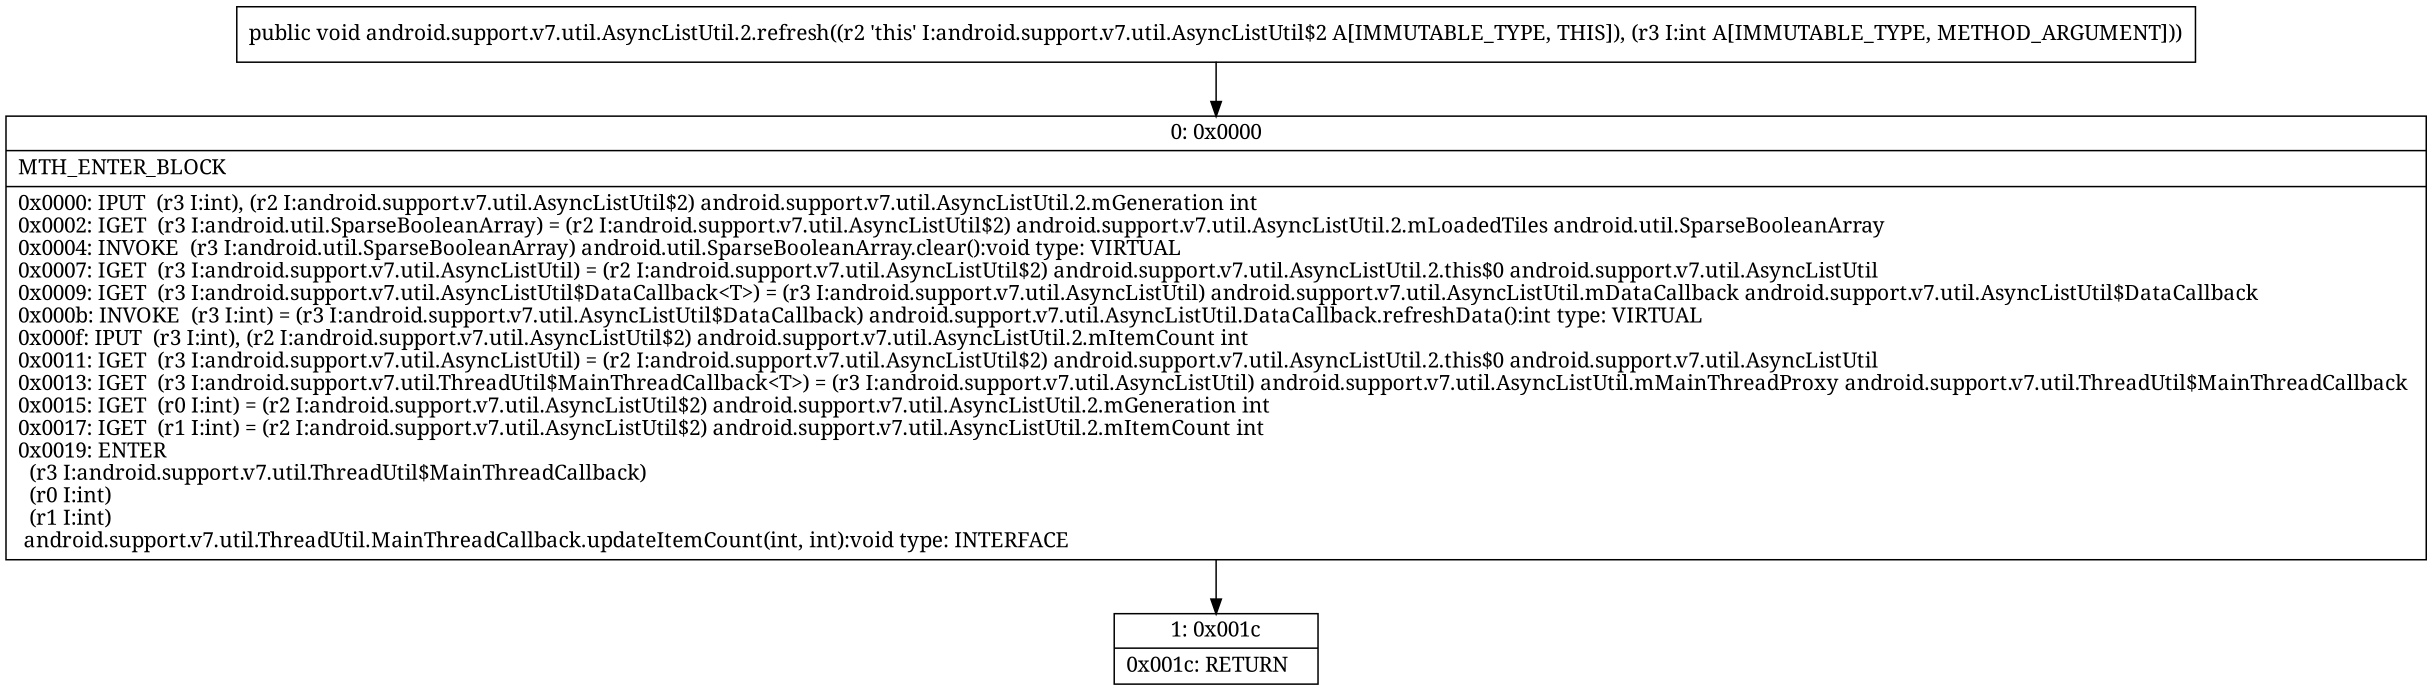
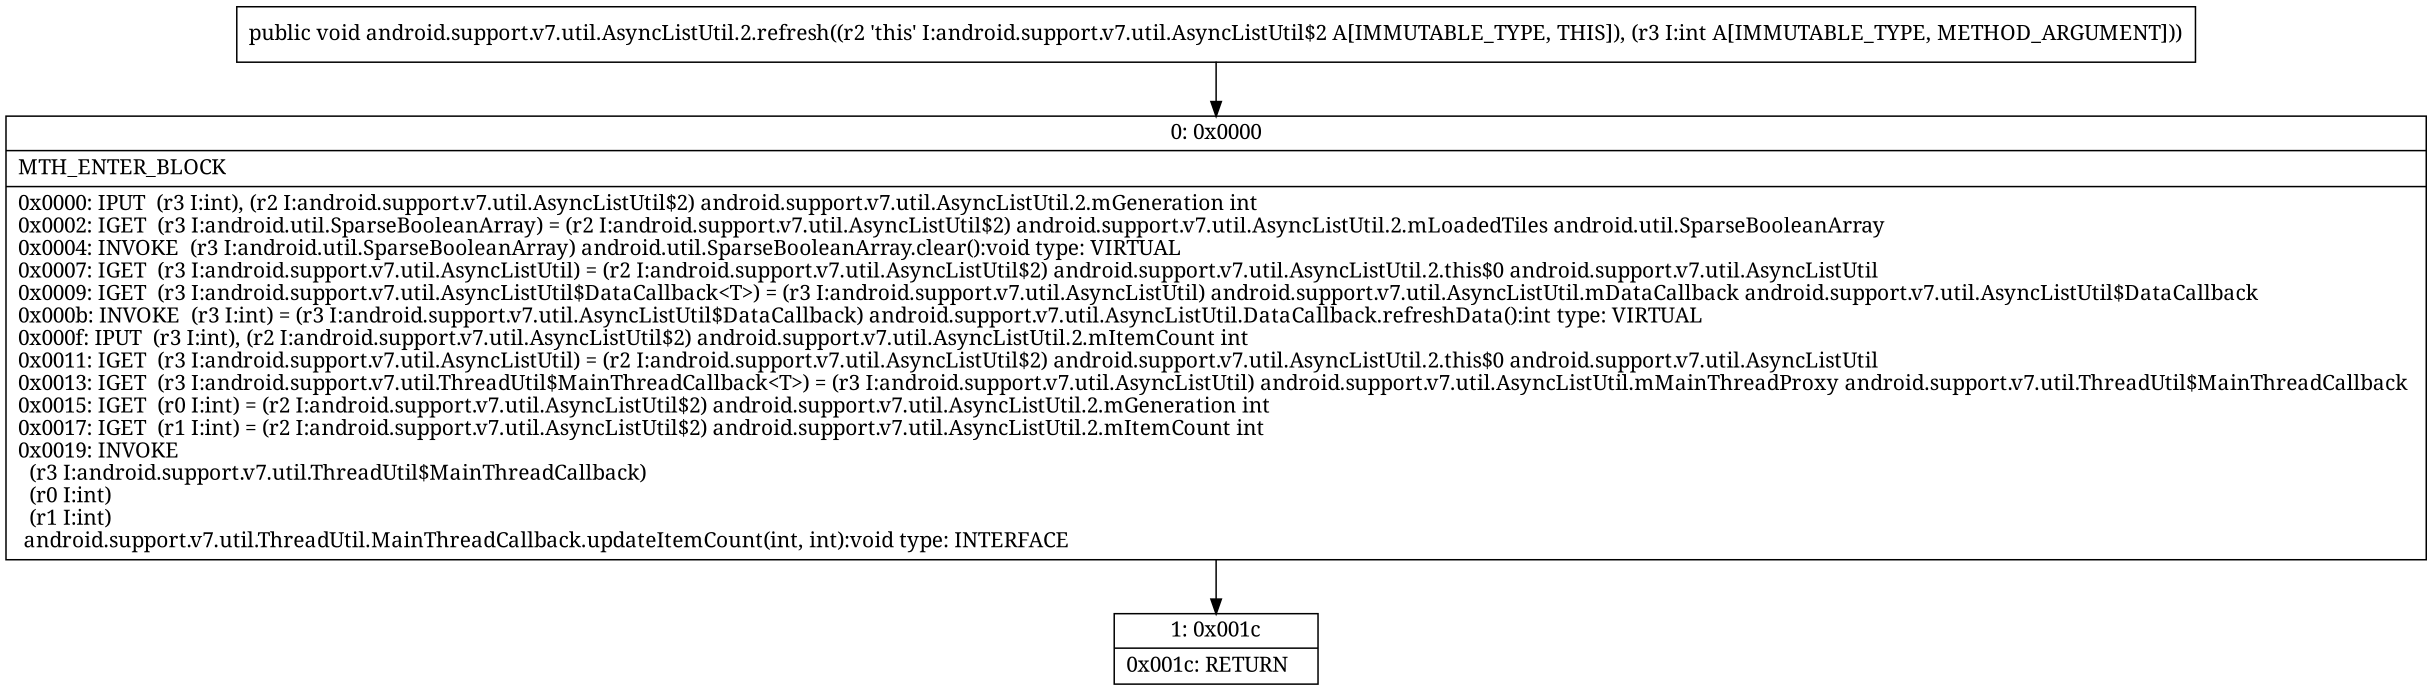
(98, 451) -> (104, 451)
